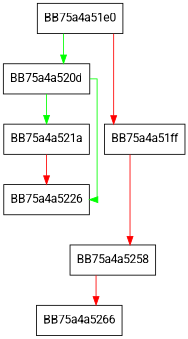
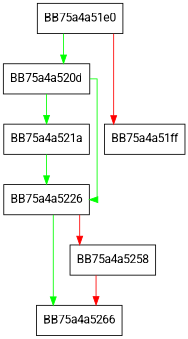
(47, 165) -> (47, 165)
(130, 196) -> (80, 226)
none -> (53, 256)
